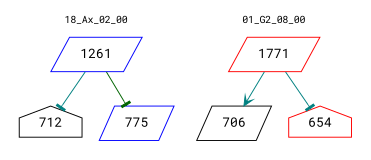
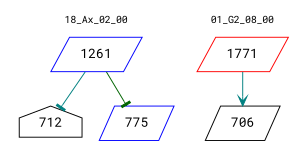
(320, 123) -> none
